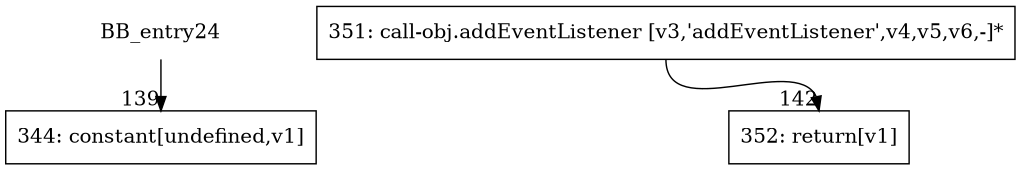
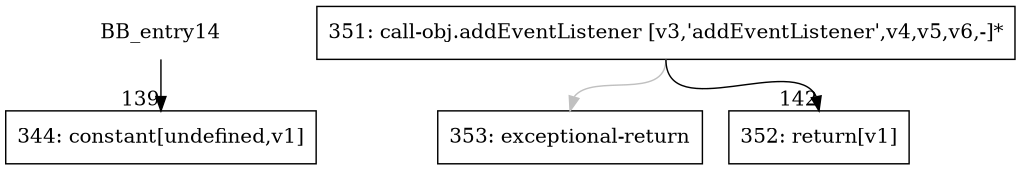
(161, 33) -> (161, 33)
none -> (570, 137)
